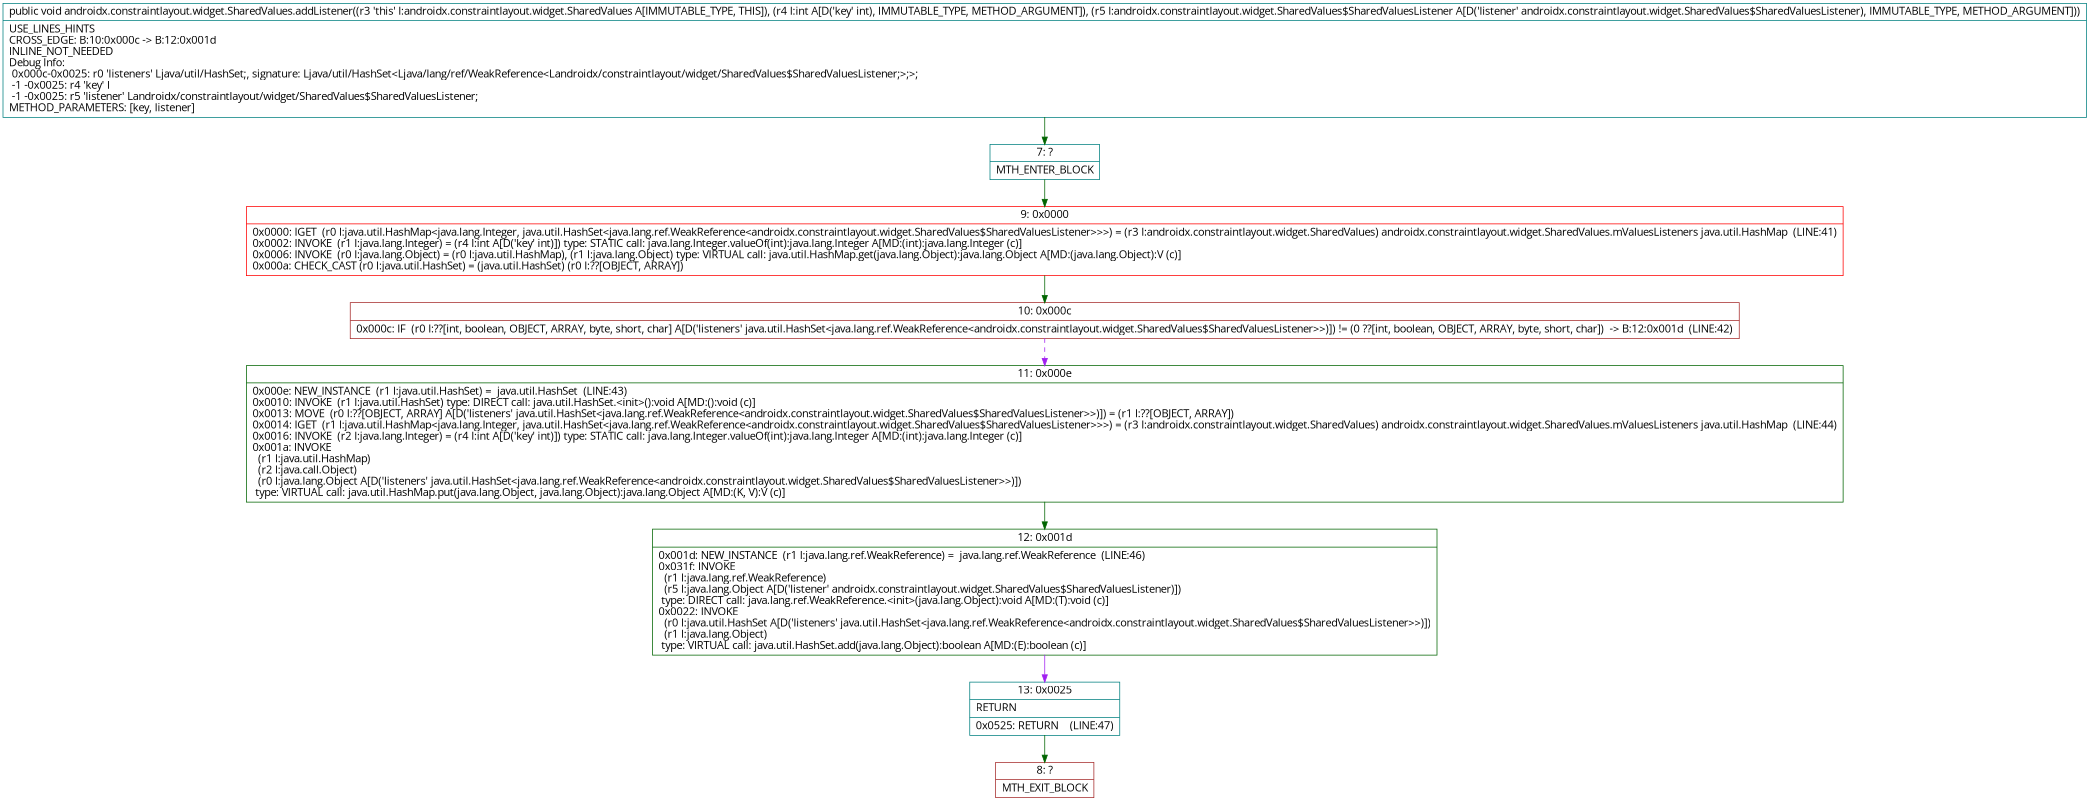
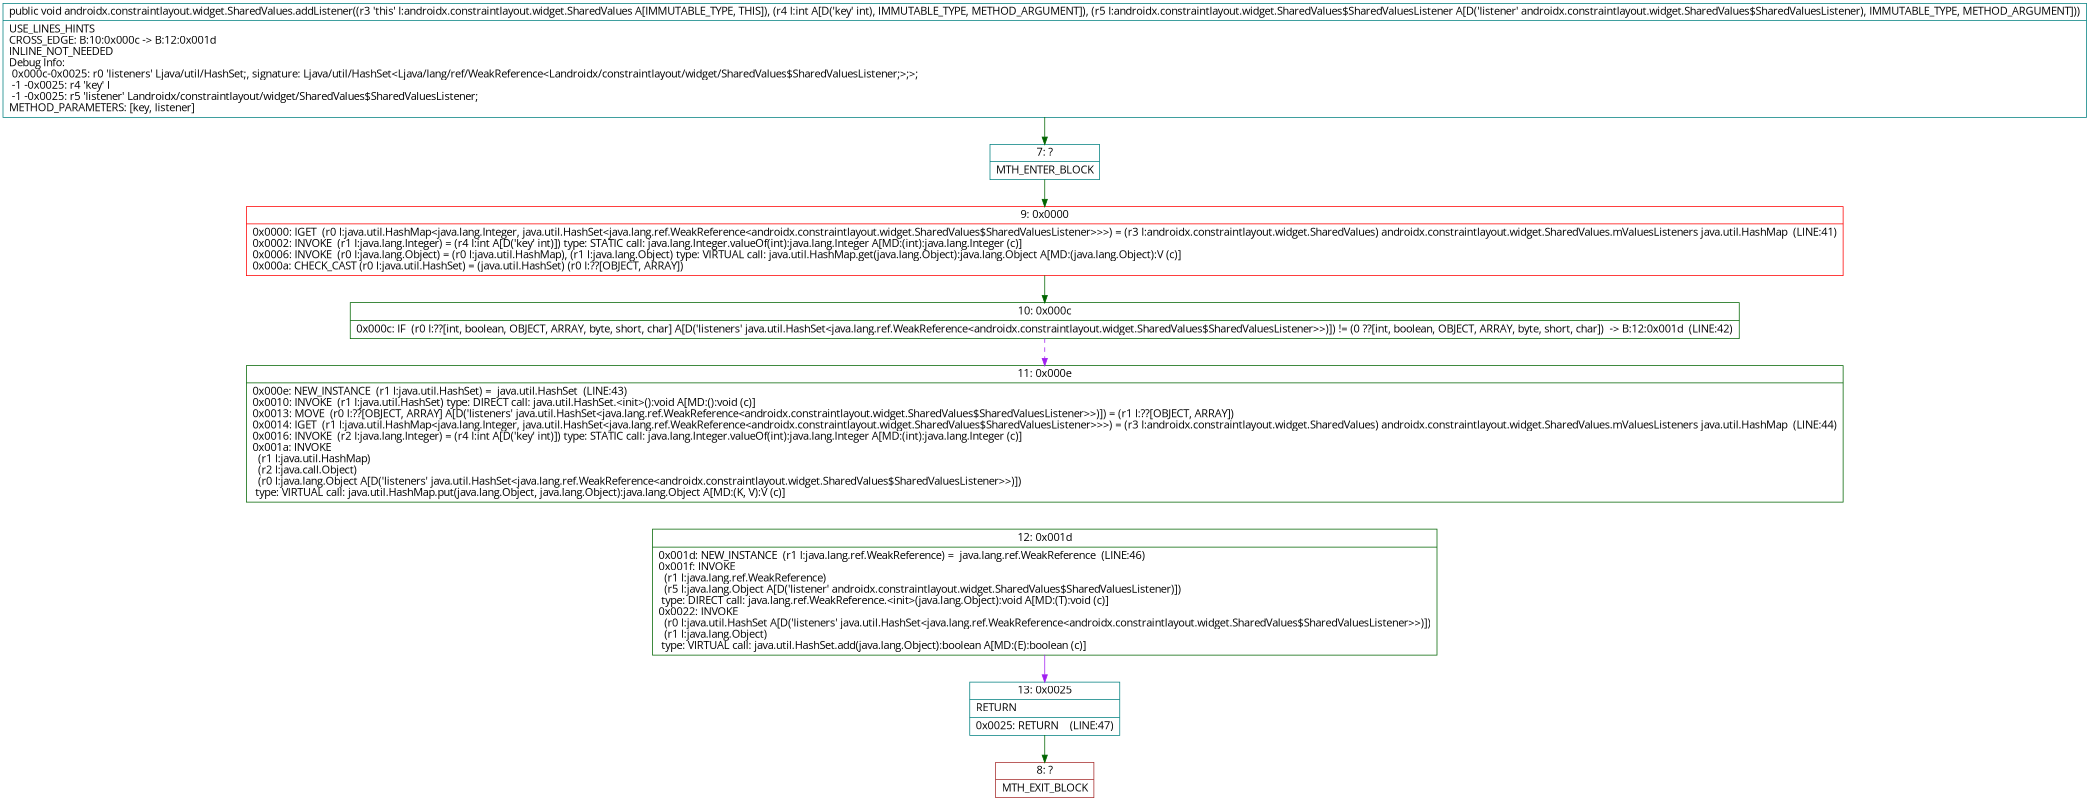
(1045, 321) -> (1045, 321)
(1045, 512) -> none
(700, 567) -> (700, 567)
(1045, 726) -> (1045, 726)
